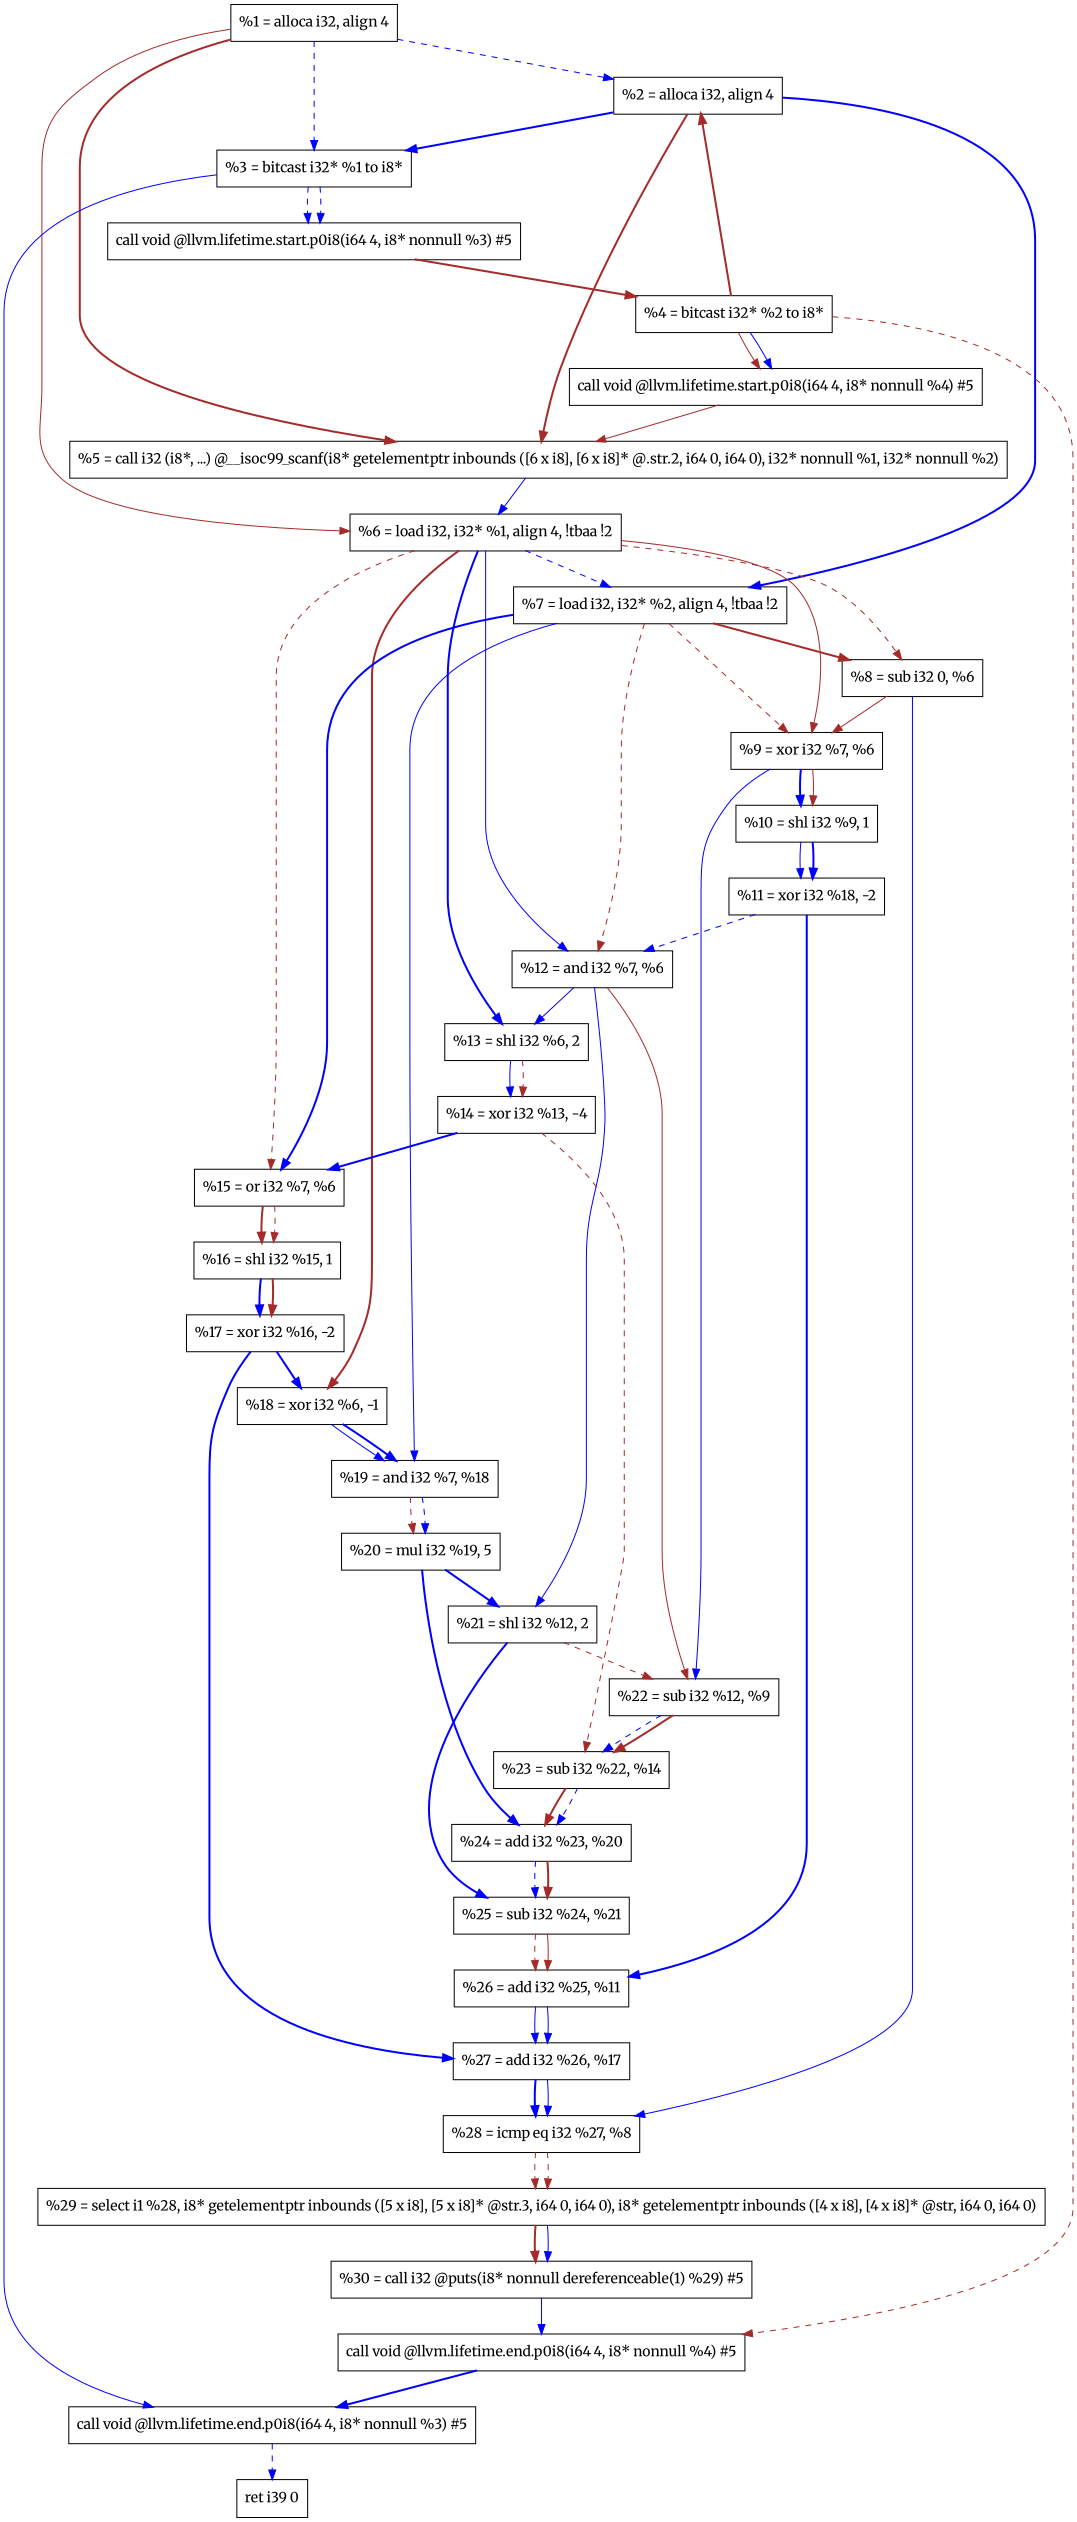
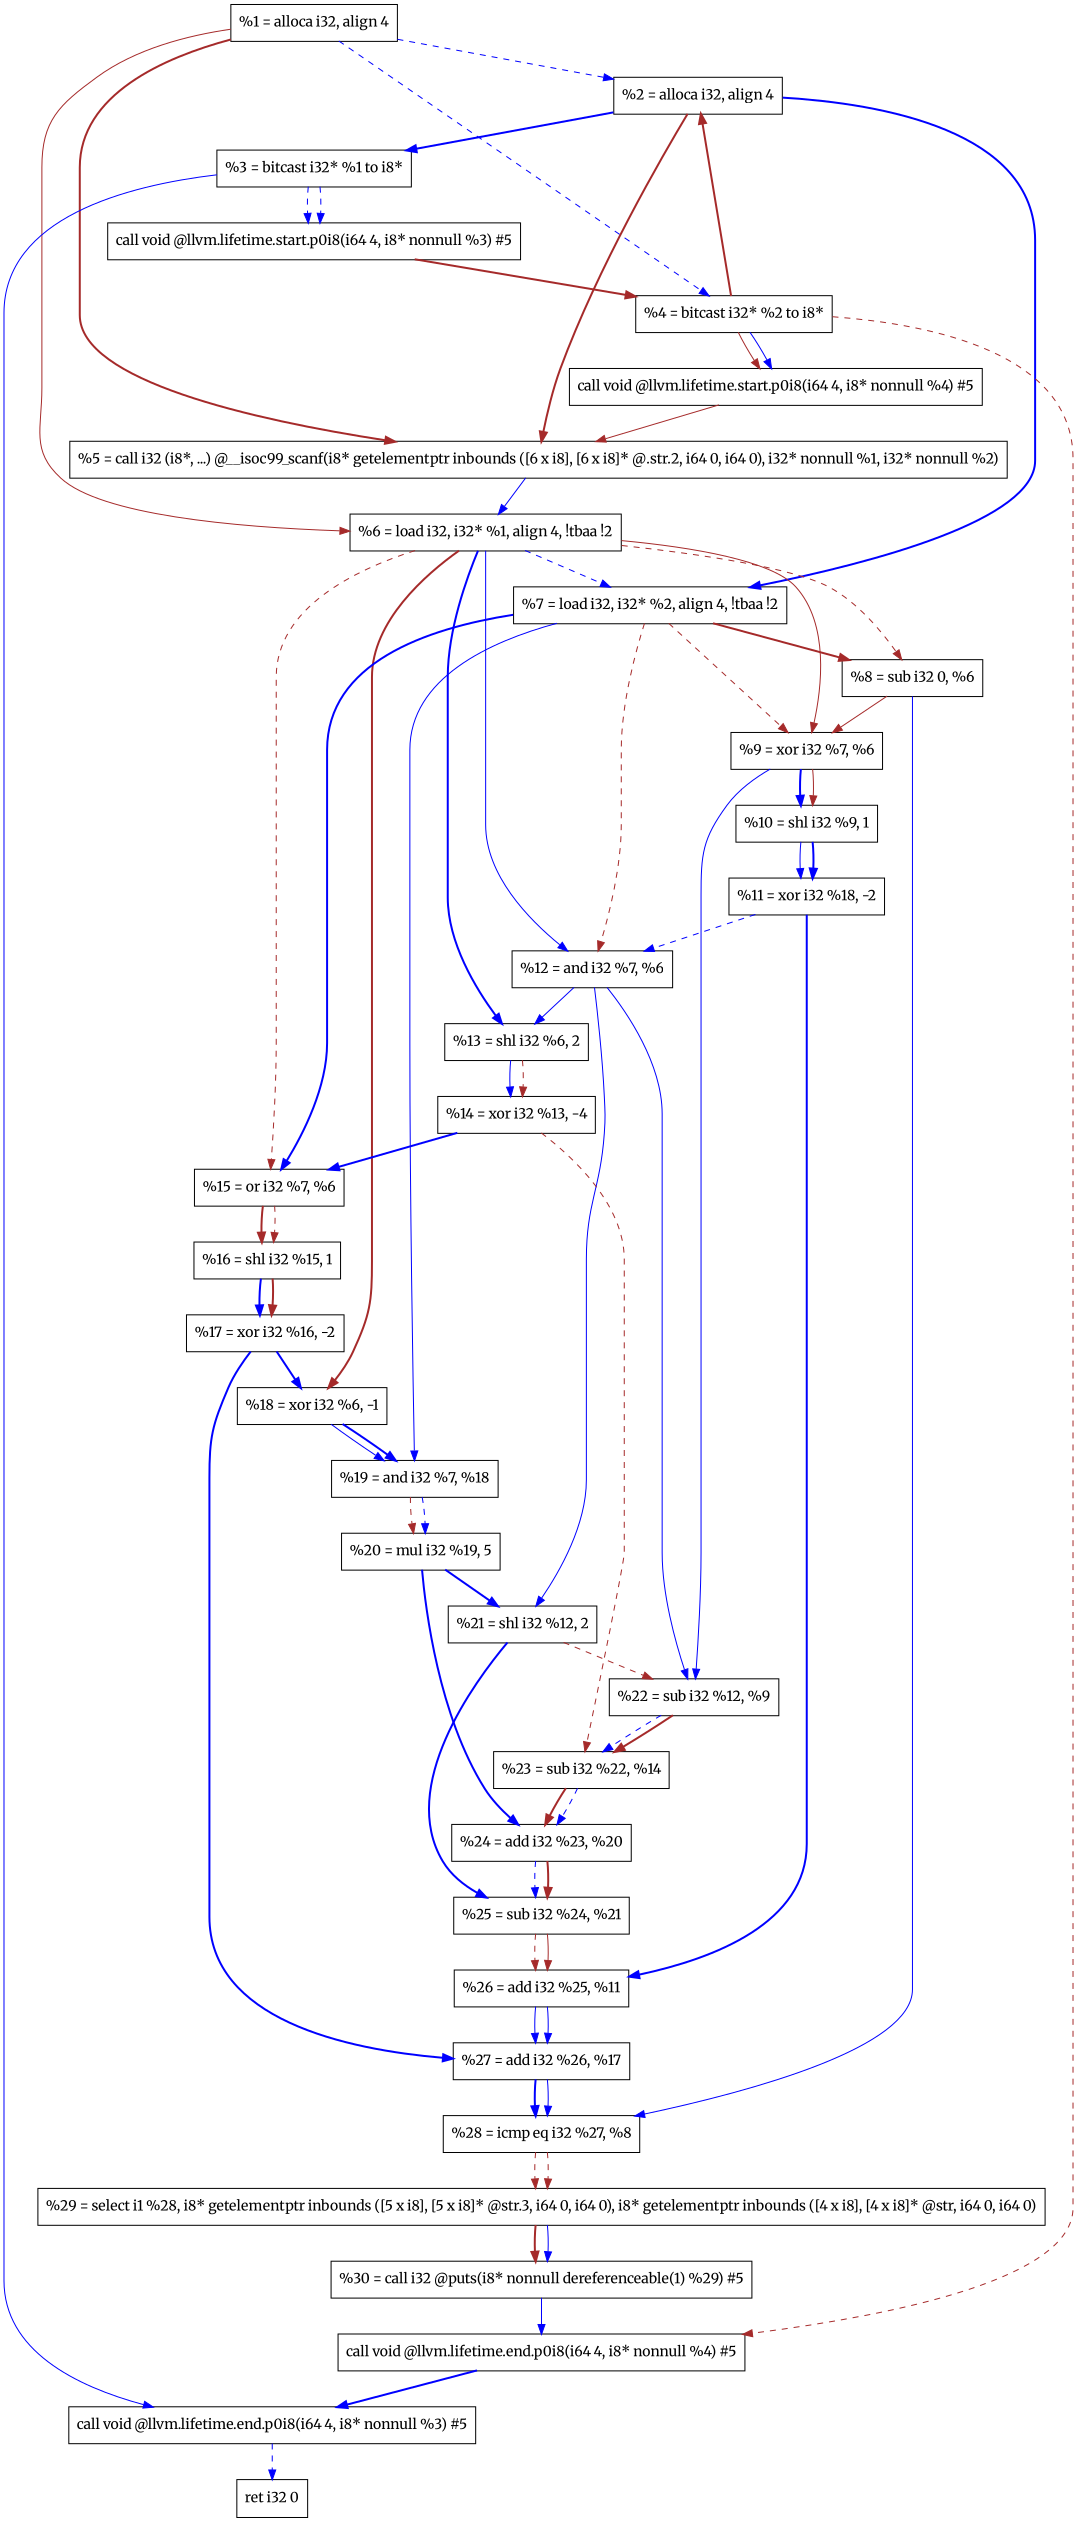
(314, 91) -> (520, 166)
(662, 1323) -> (662, 1323)
(272, 2499) -> (272, 2499)
